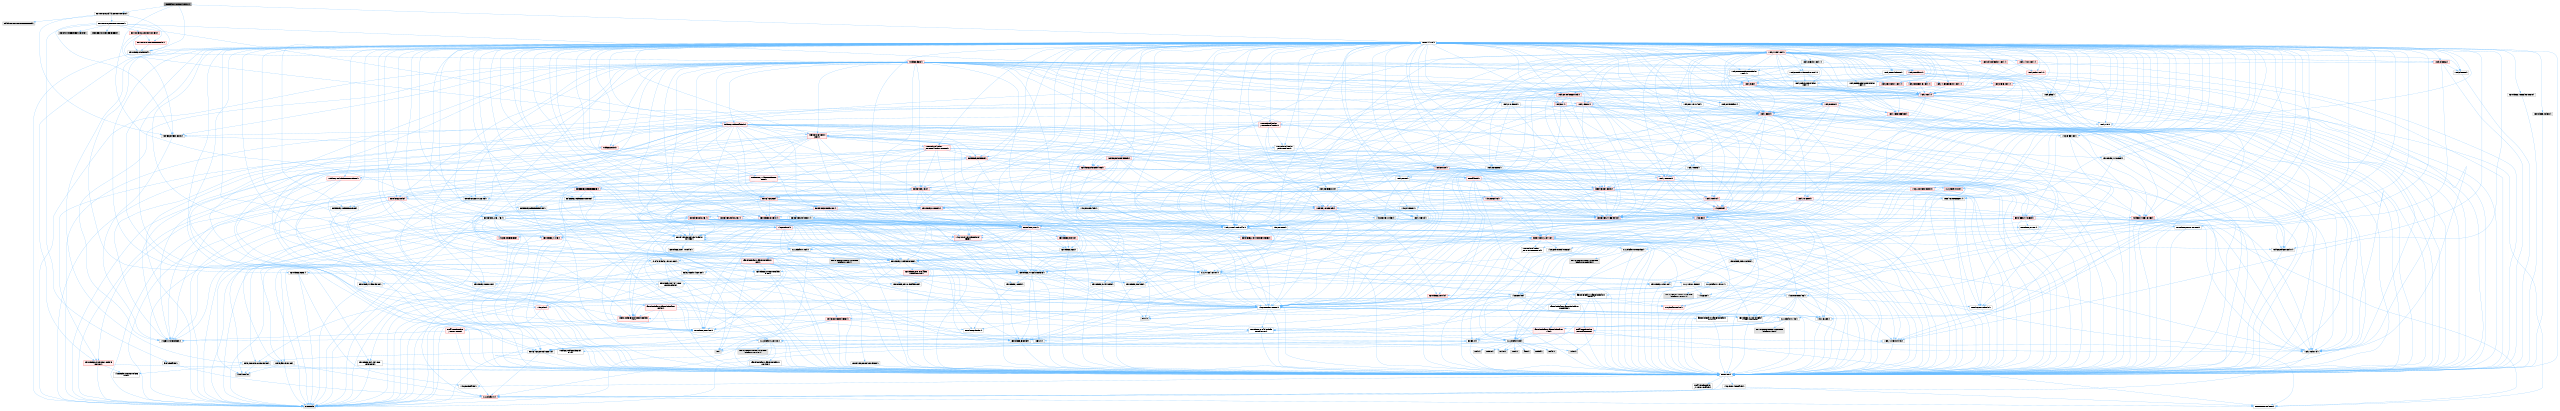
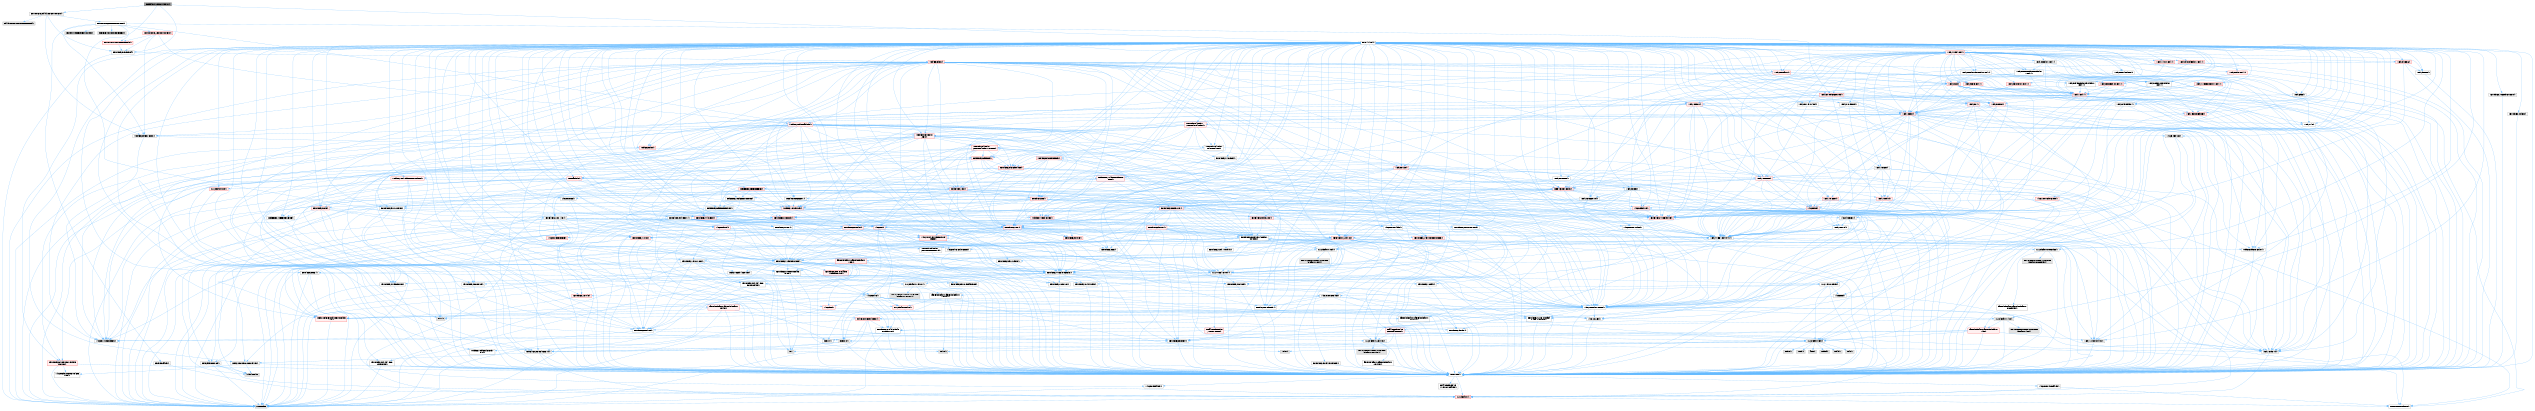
(935, 244) -> (1367, 244)
(665, 261) -> (693, 261)
